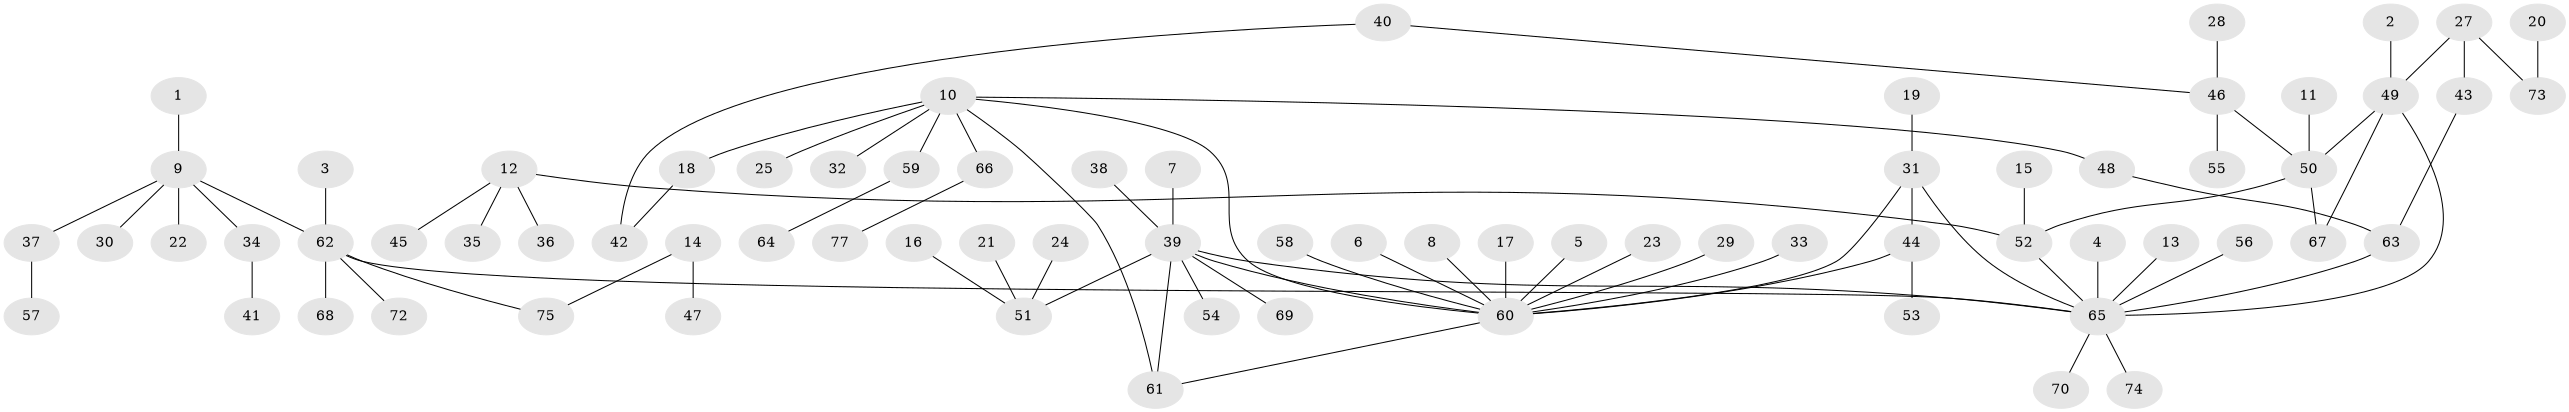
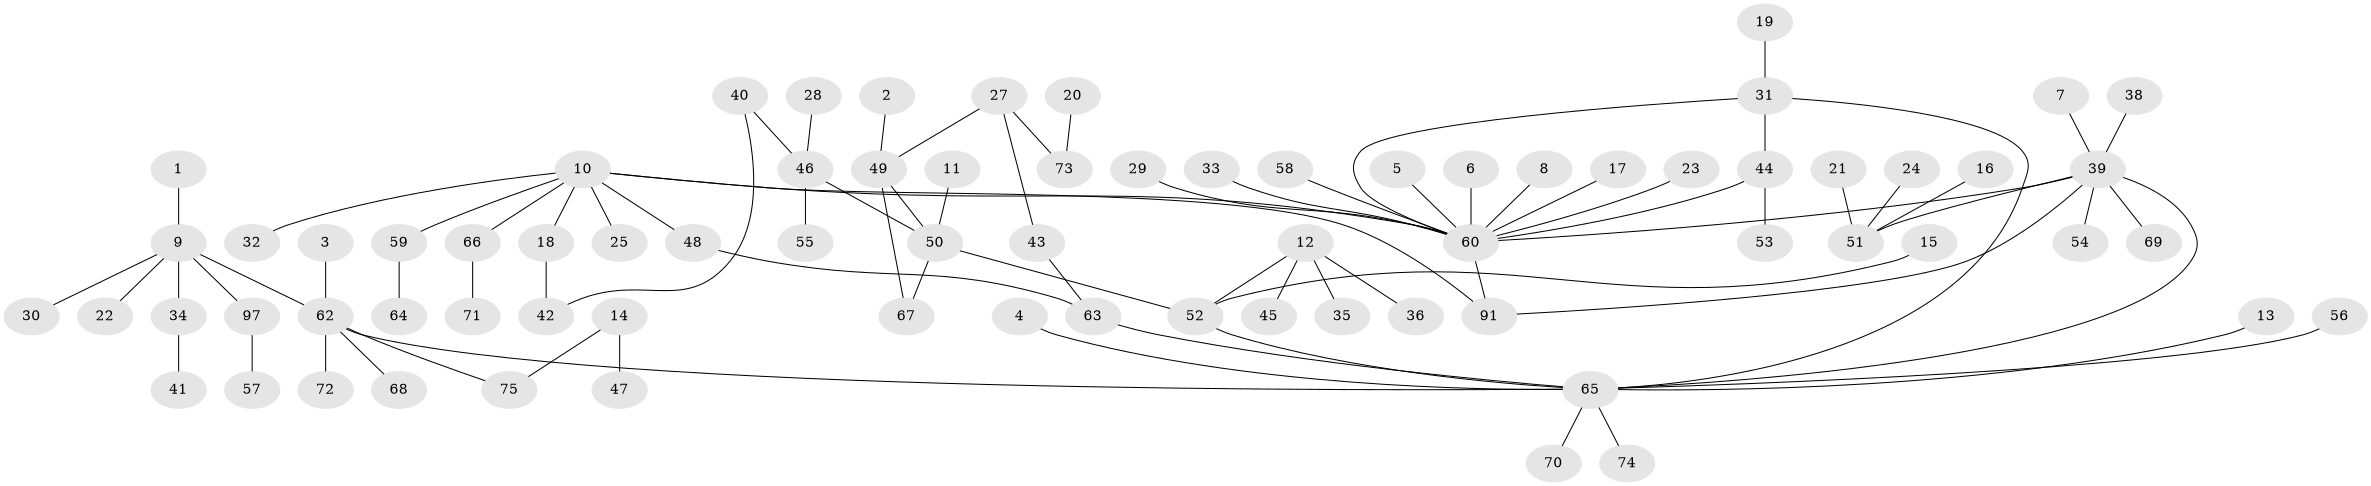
(32, 243) -> (252, 316)
(840, 243) -> (473, 316)
(2360, 292) -> none
(1156, 390) -> (1489, 316)
